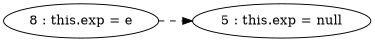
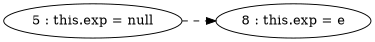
(171, 21) -> (194, 21)
